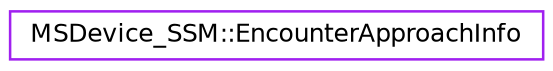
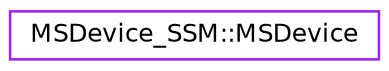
(277, 35) -> (195, 35)
